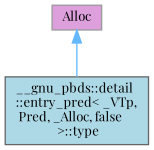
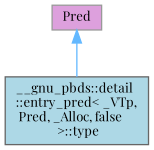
(77, 18) -> (77, 18)
